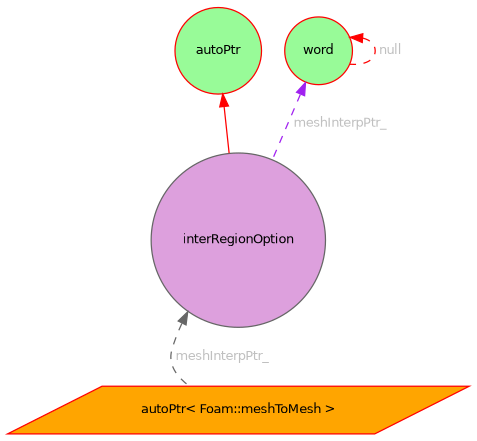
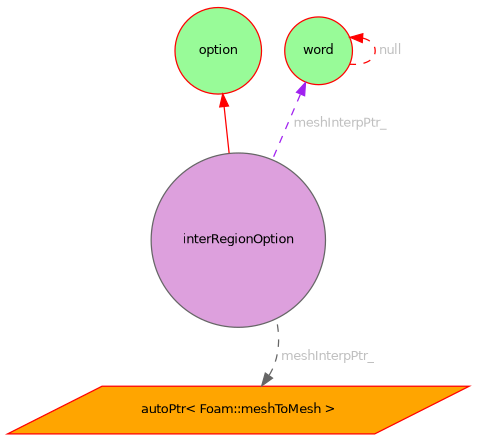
(218, 51) -> (218, 51)
(171, 357) -> (278, 348)
